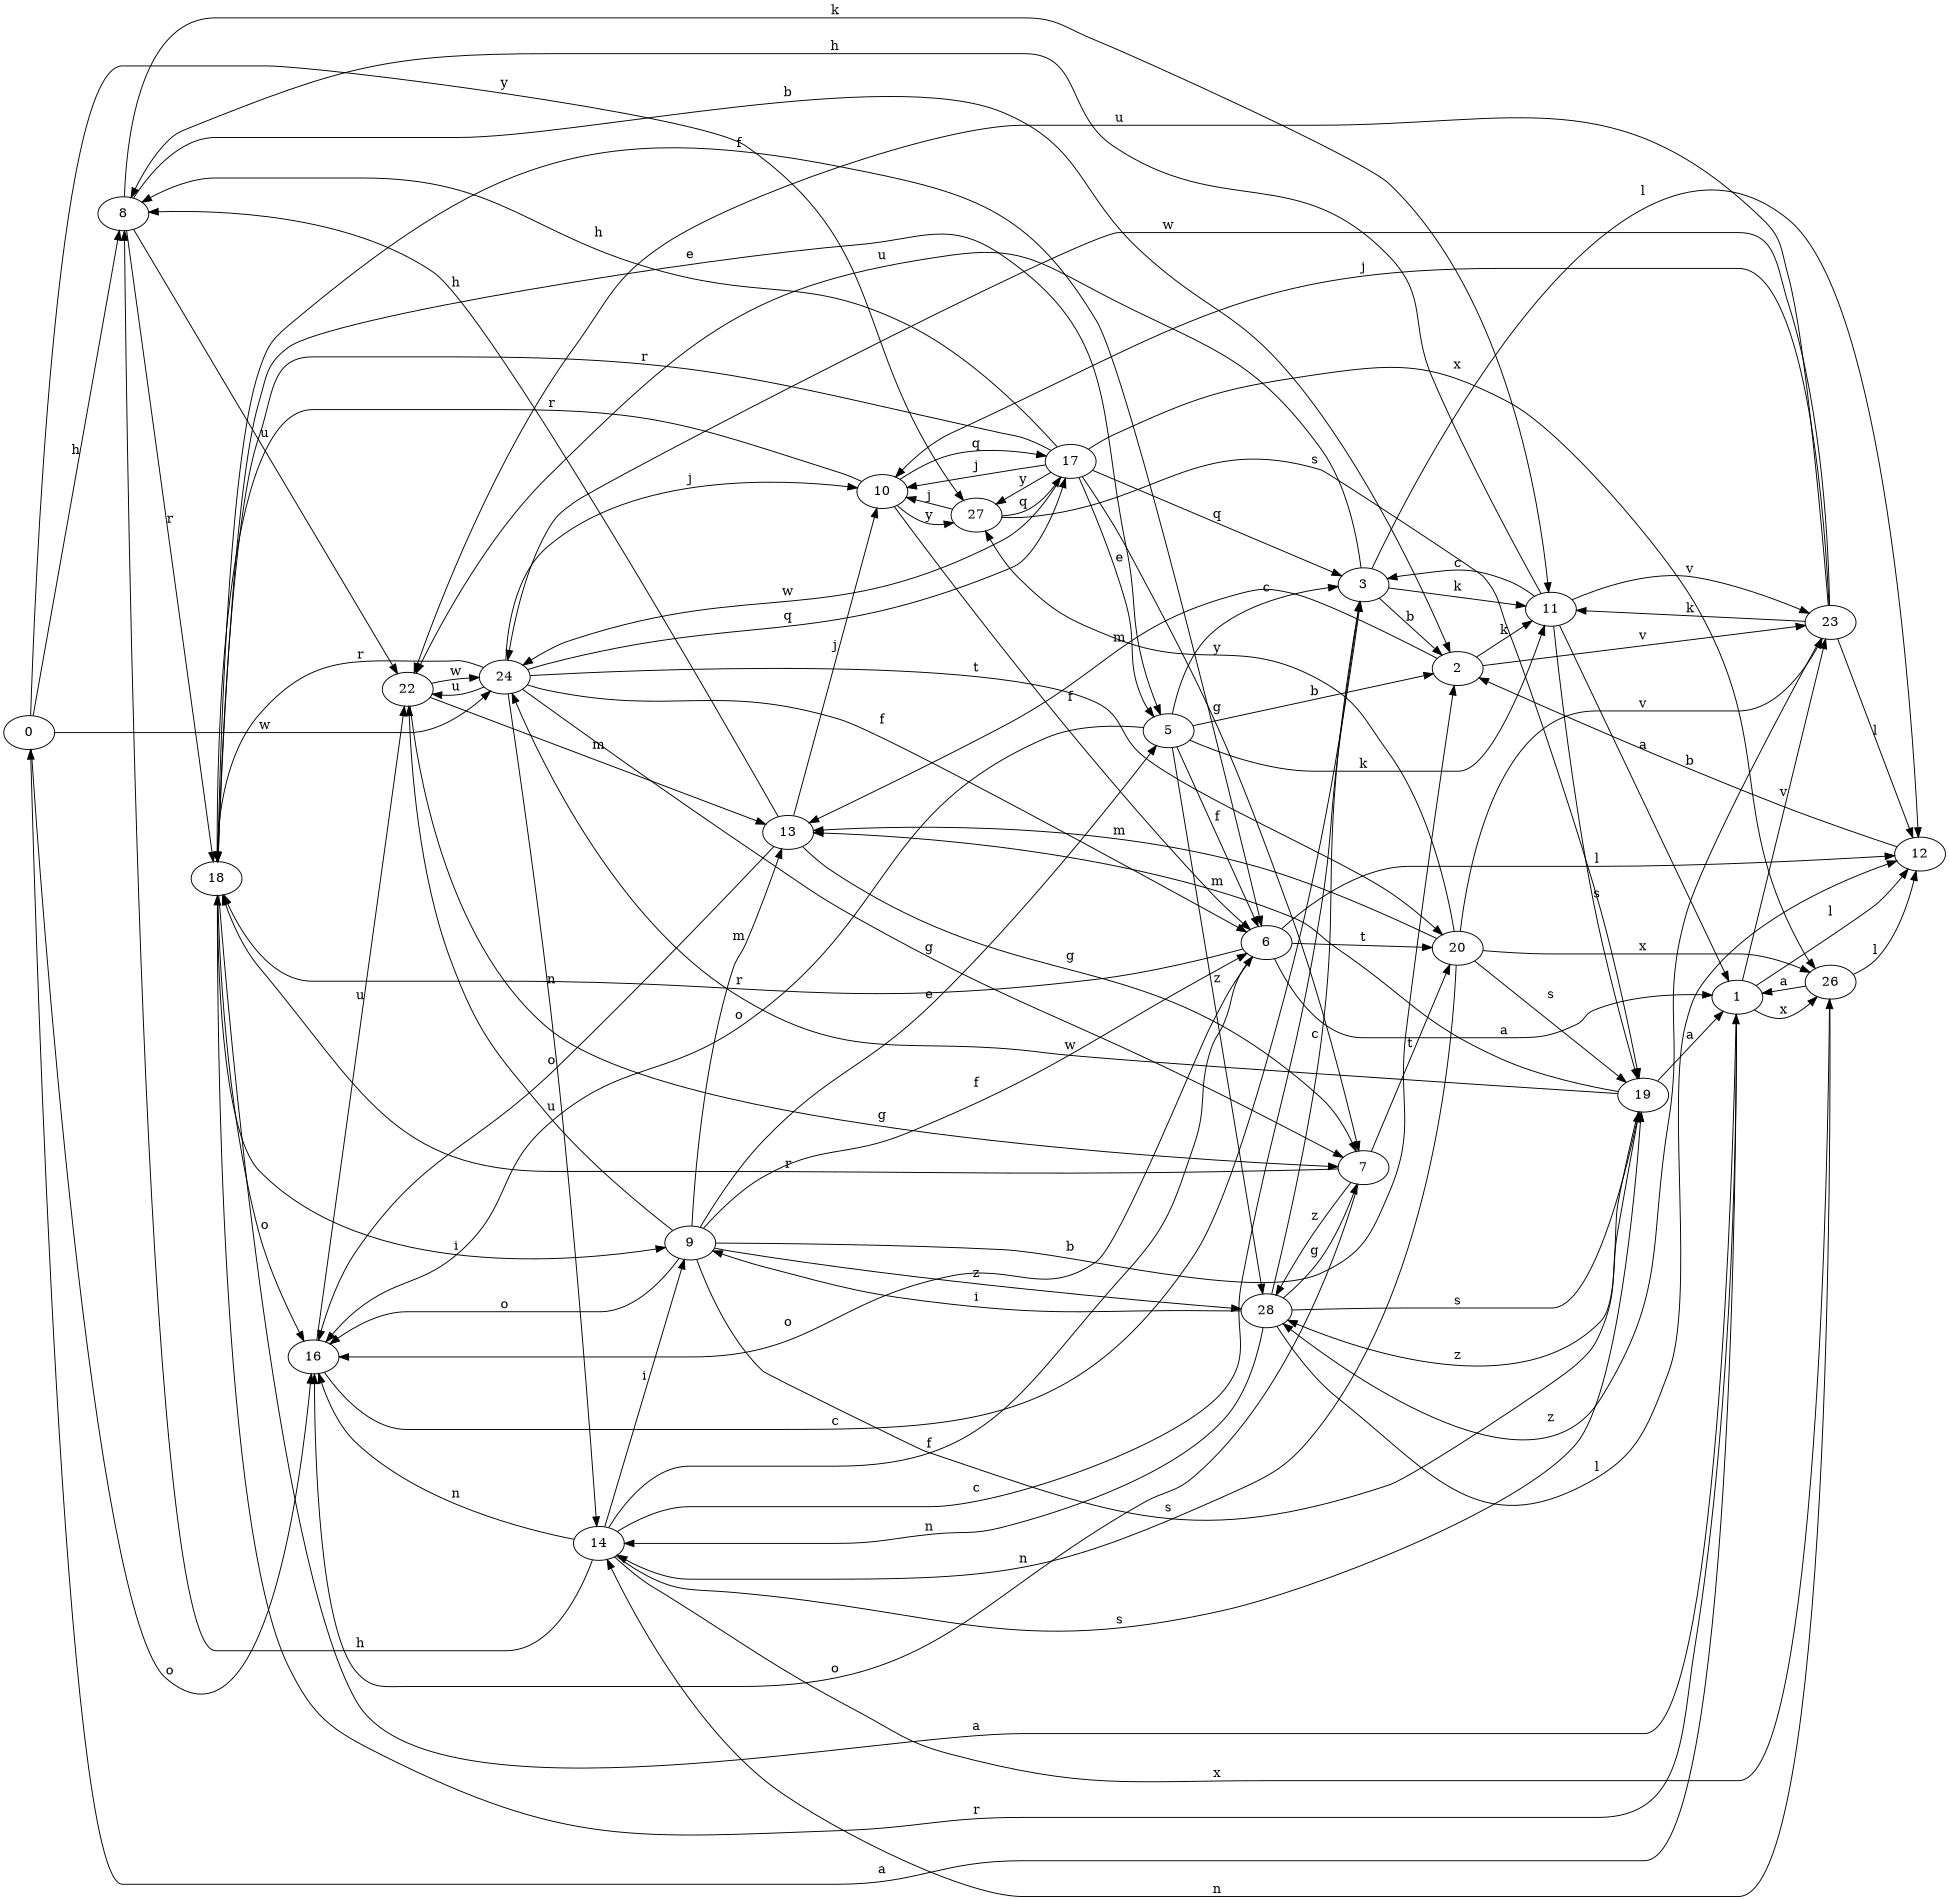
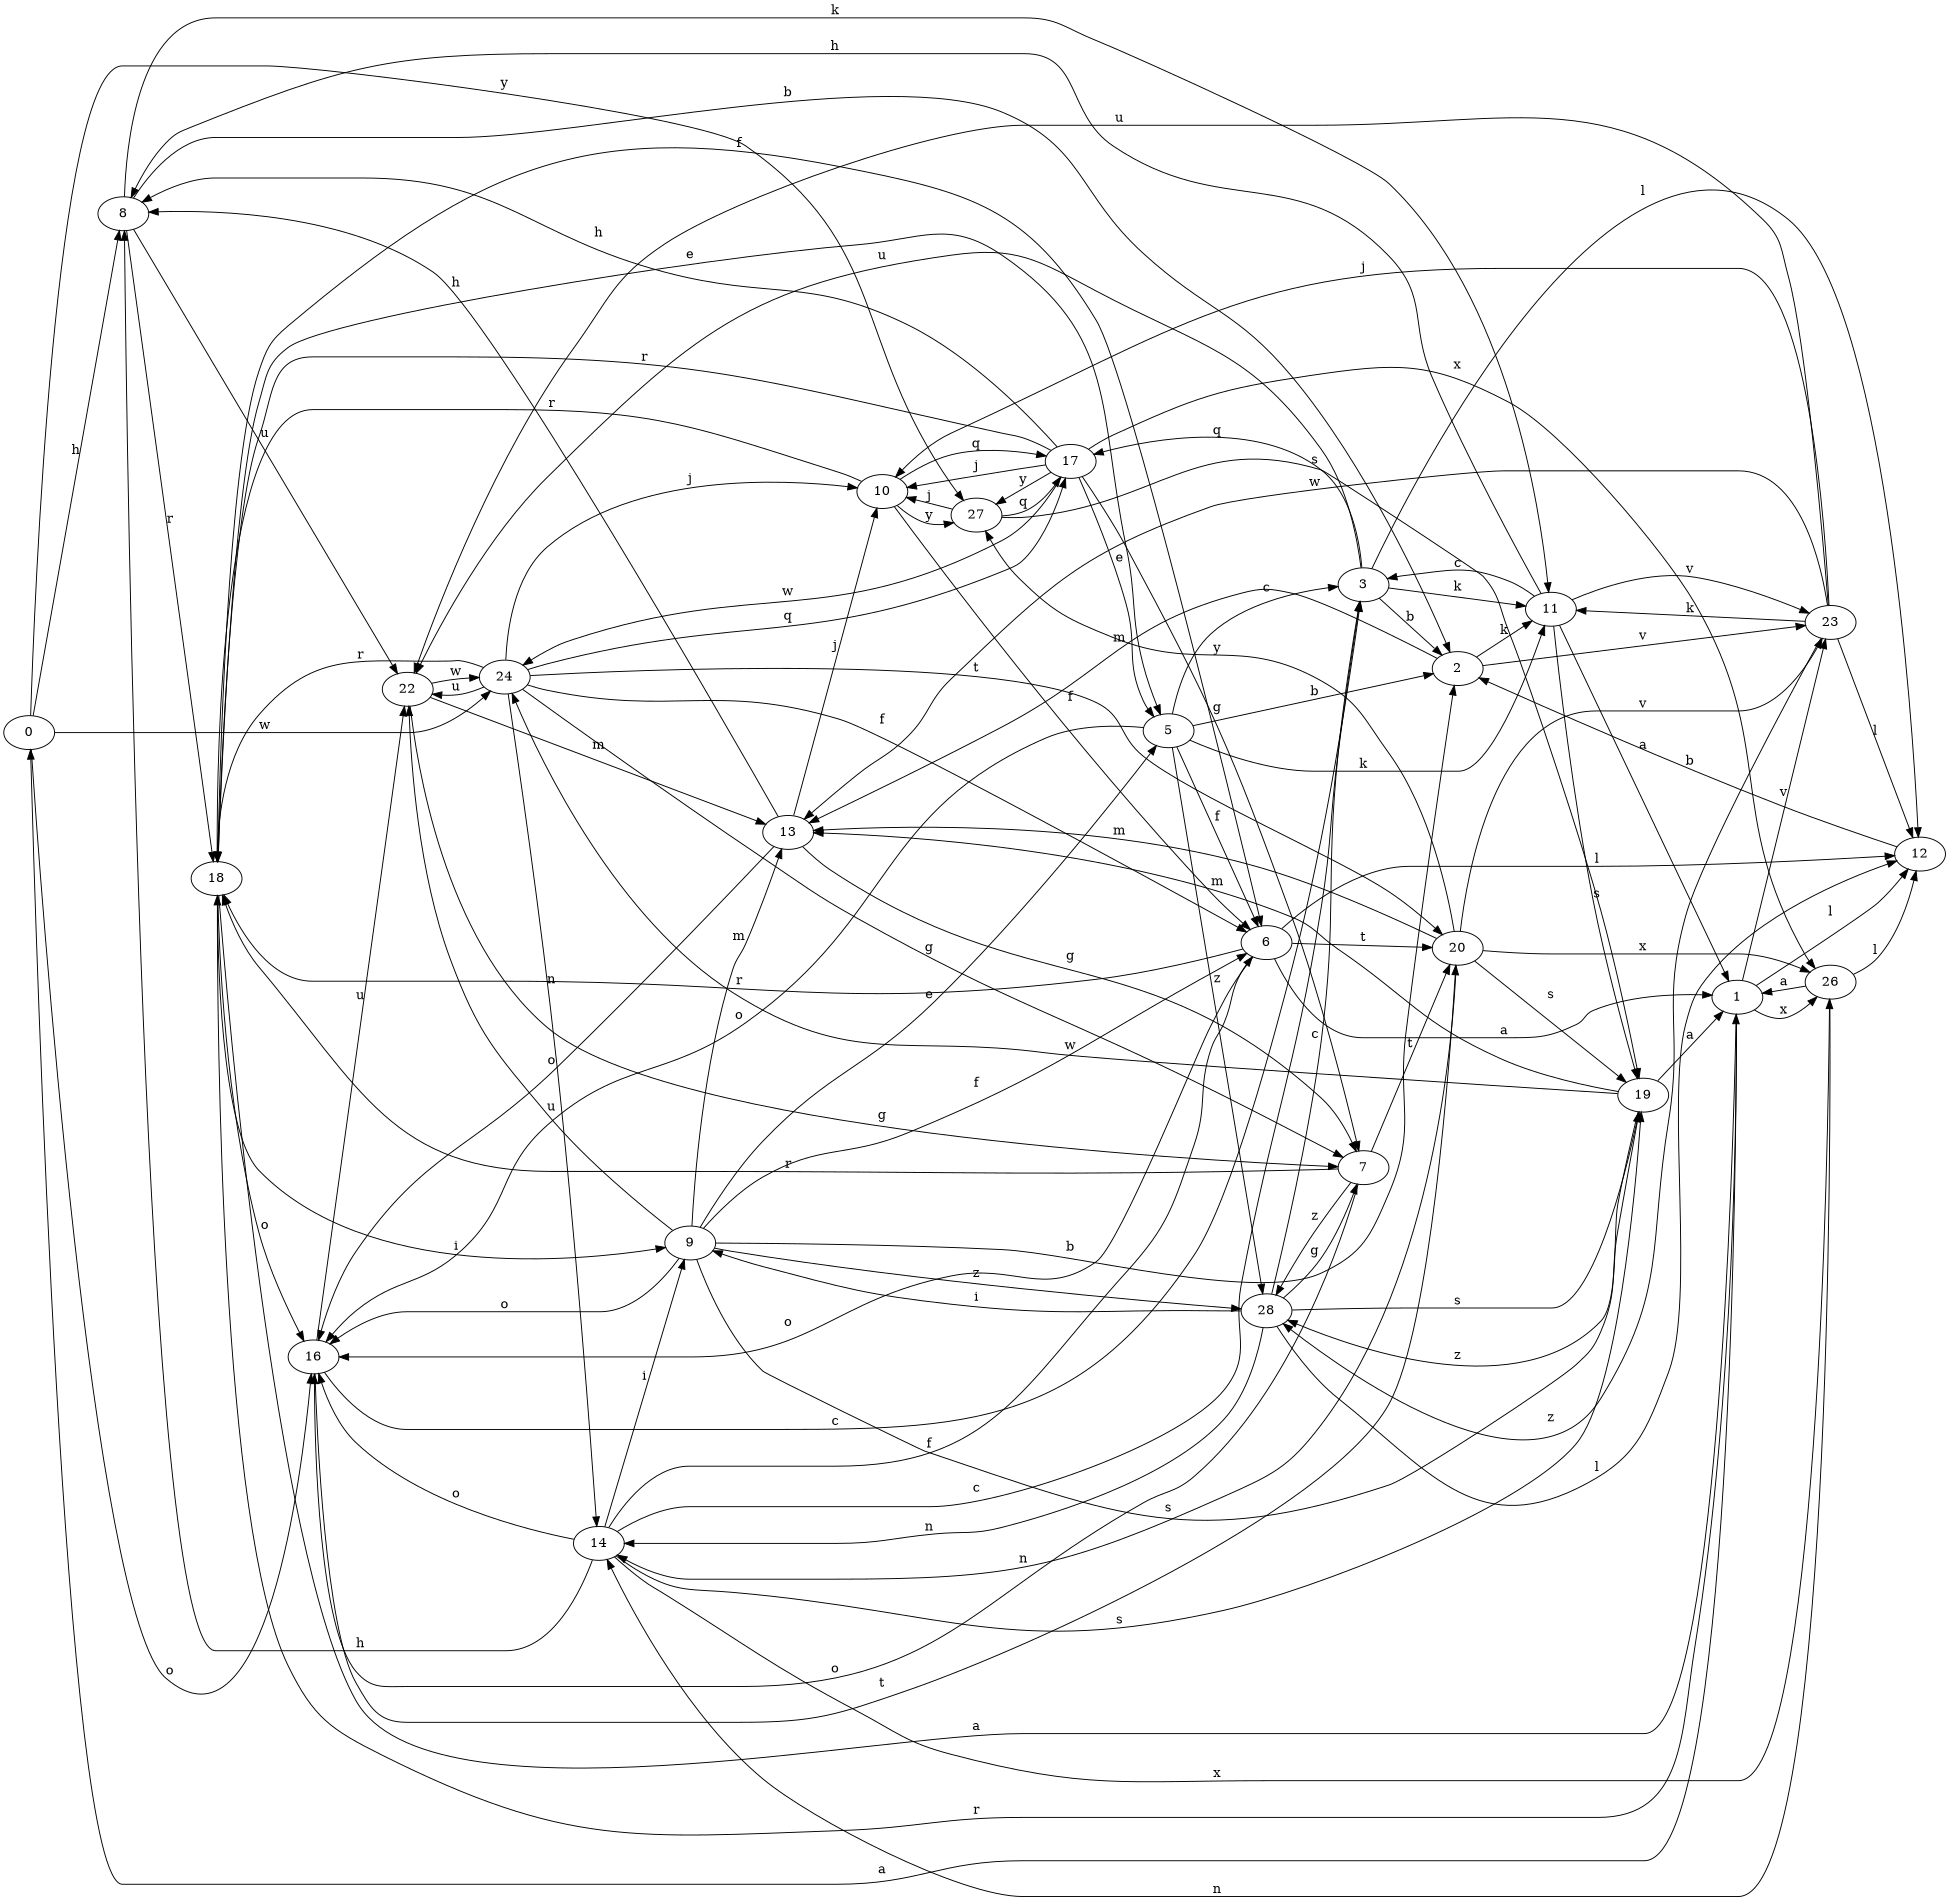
(1242, 233) -> (1306, 491)
(1213, 521) -> (1268, 445)
(456, 1494) -> (456, 1494)
none -> (962, 1670)
